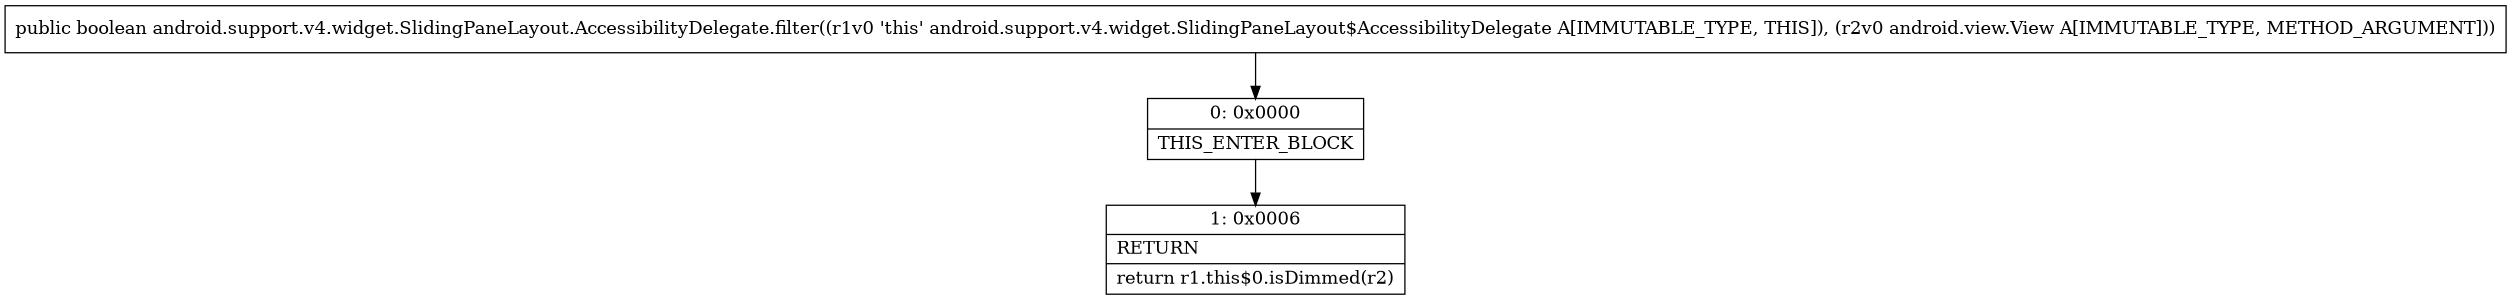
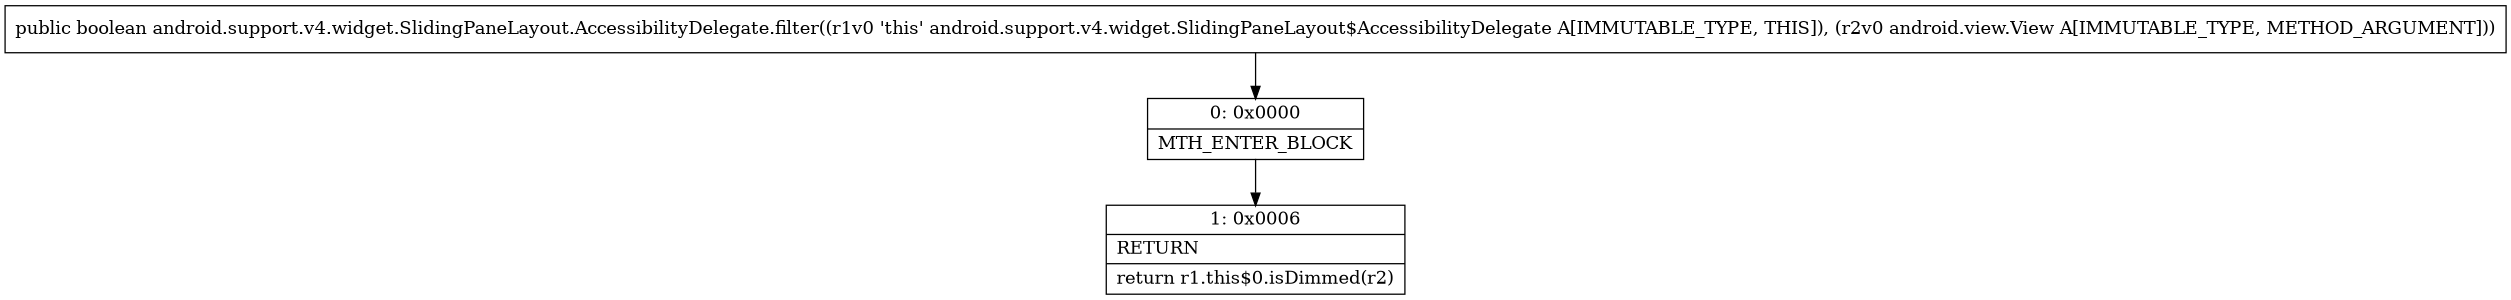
(1256, 144) -> (1256, 144)
